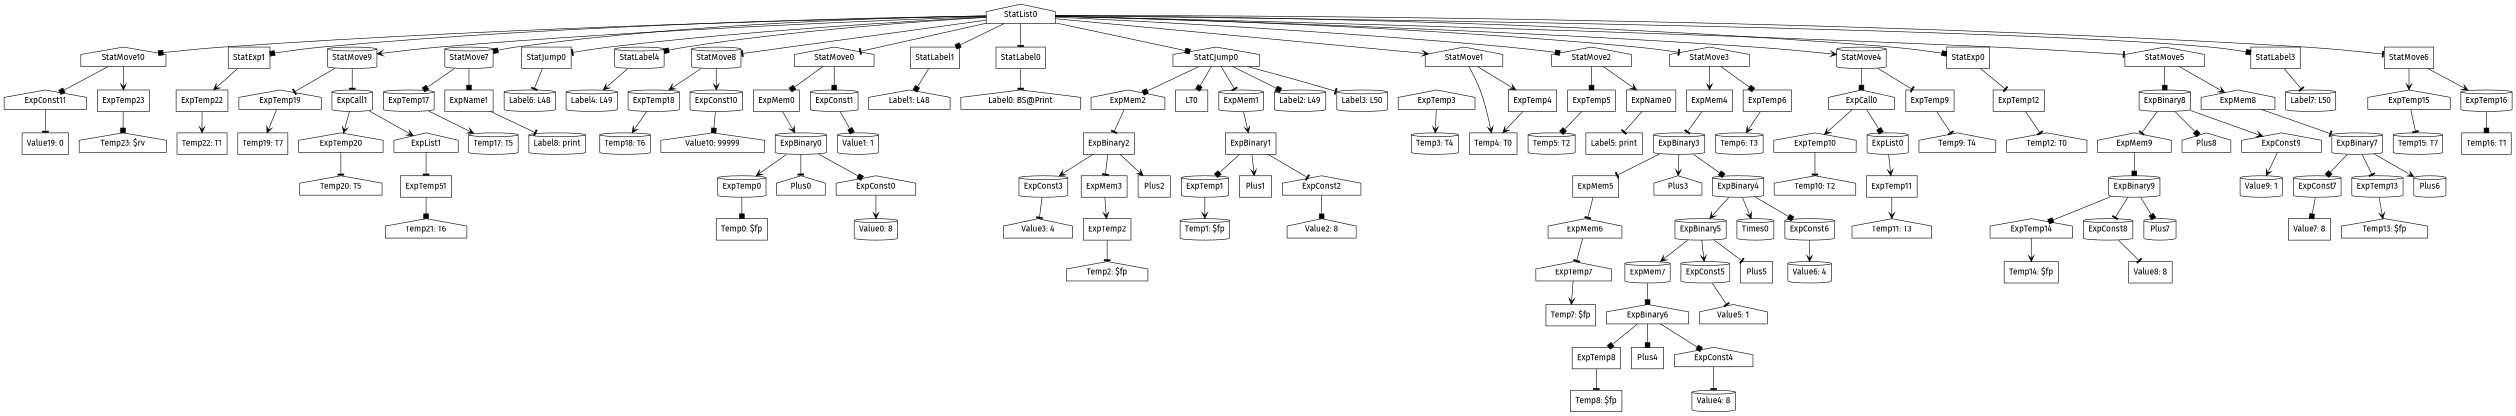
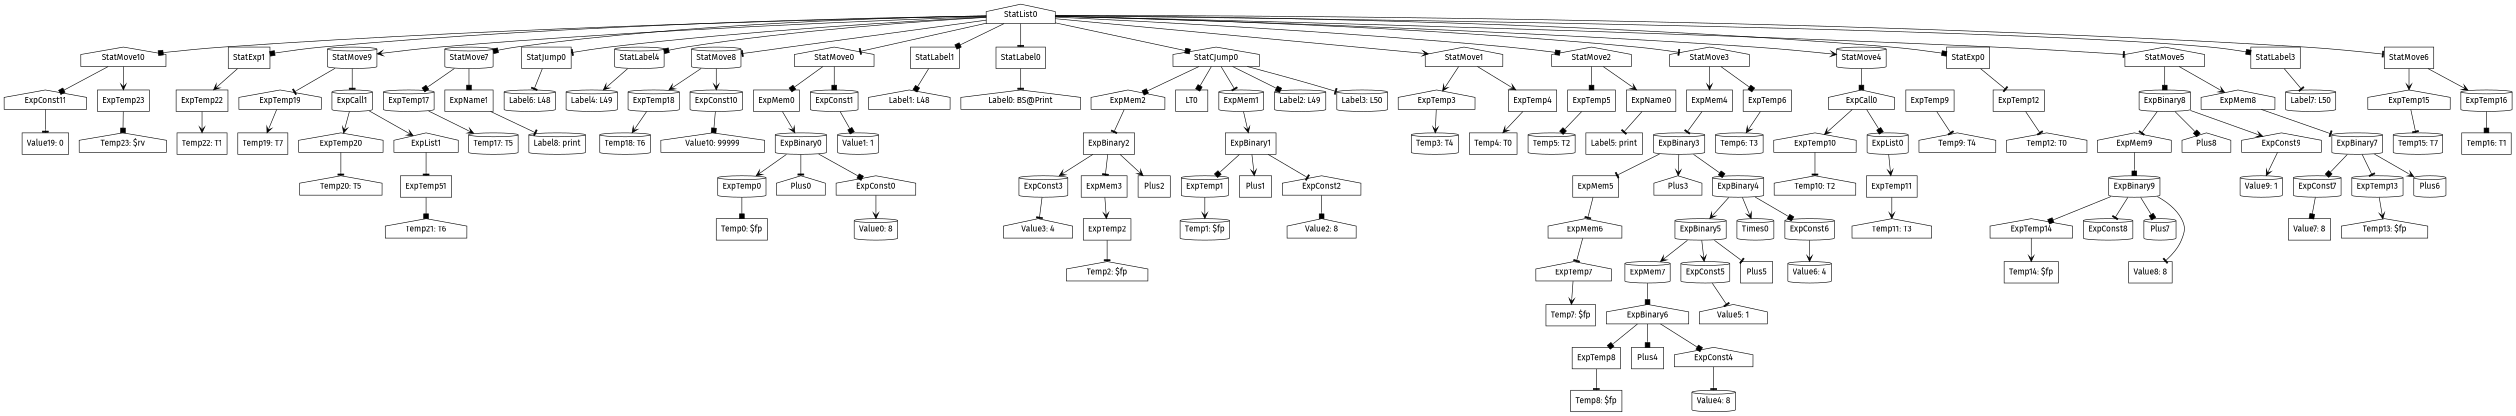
(1894, 78) -> none
(1482, 96) -> (1452, 76)
(2128, 250) -> (2184, 225)
